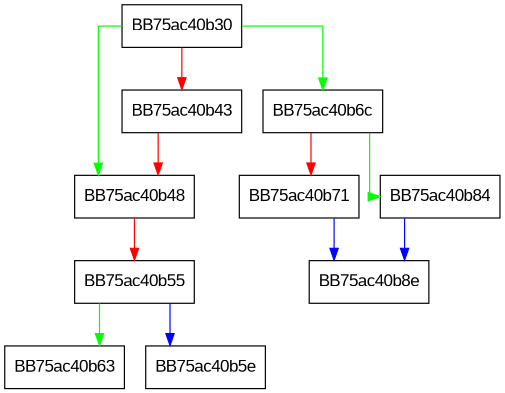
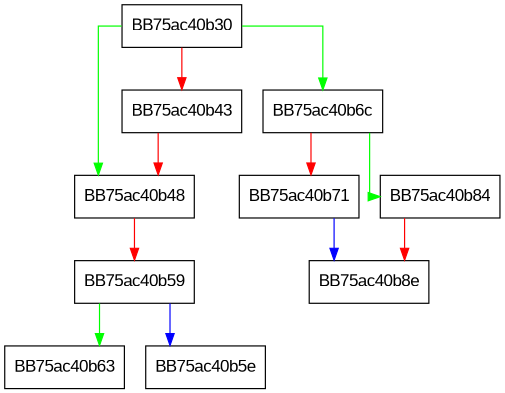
(405, 233) -> (405, 233)
(134, 282) -> (134, 282)
